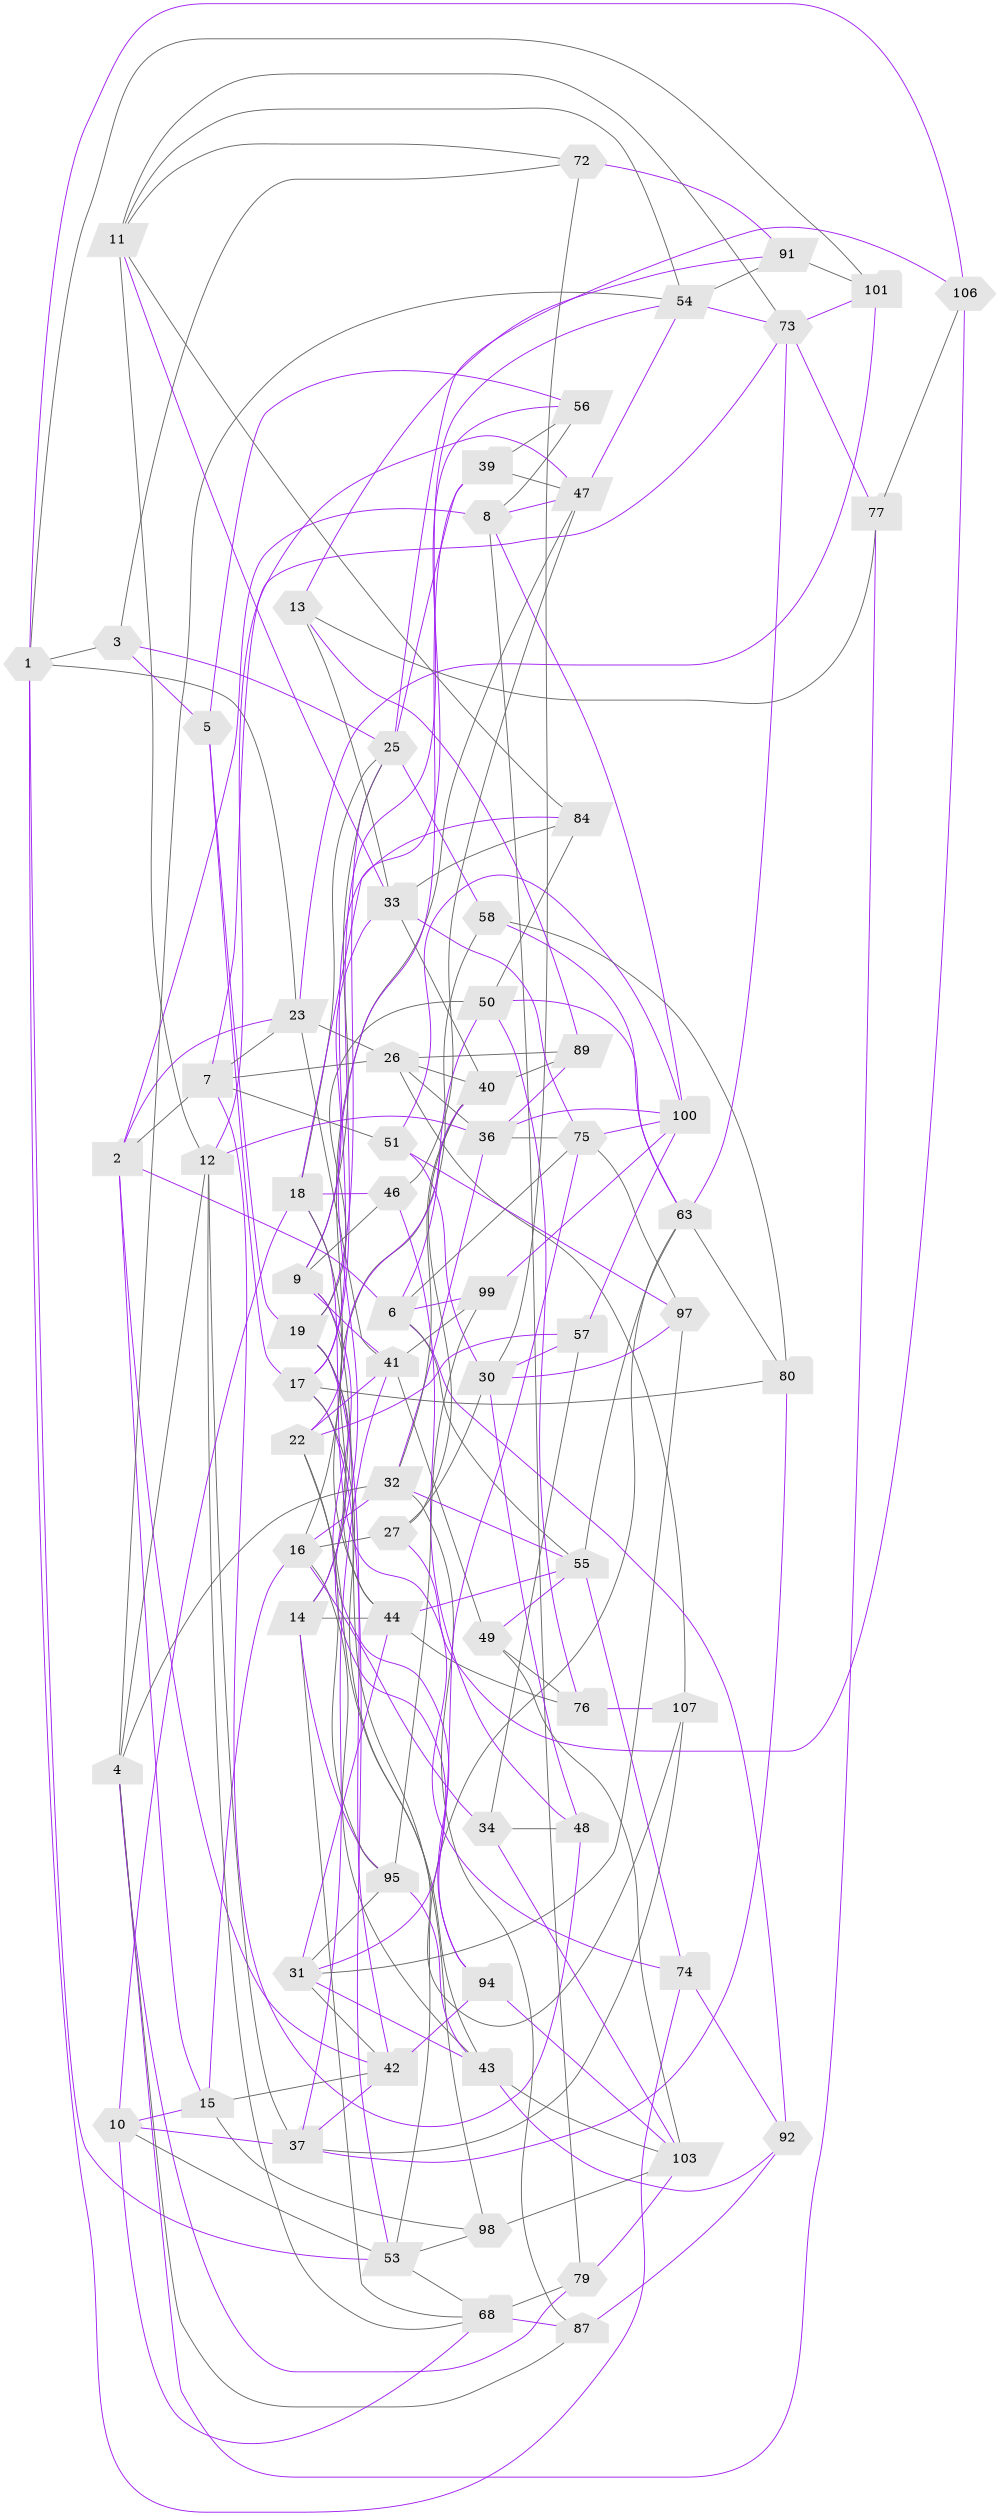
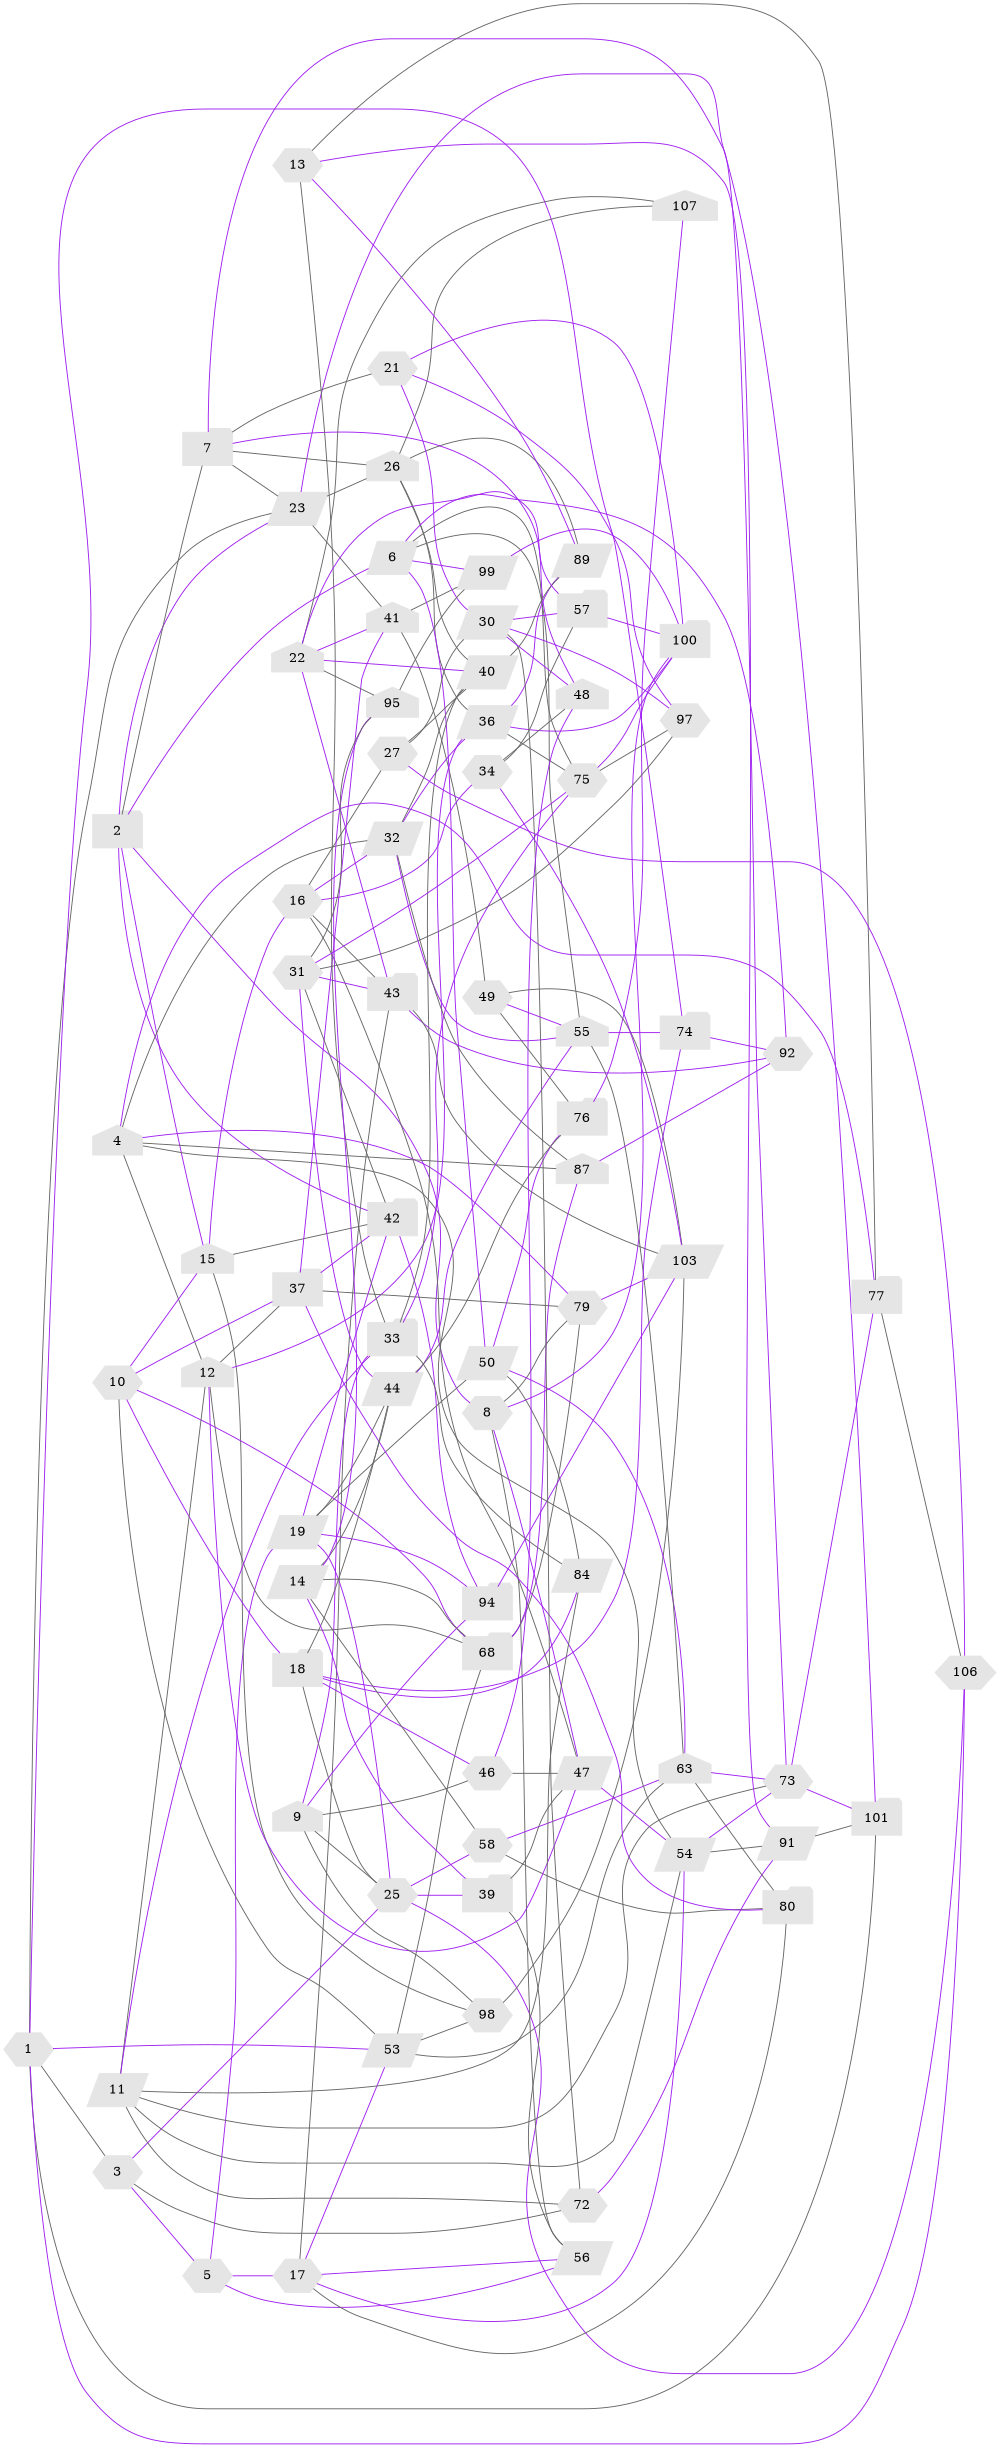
(393, 1143) -> (393, 369)
(346, 1323) -> none
(440, 1972) -> (353, 855)
(600, 2034) -> (429, 1298)
